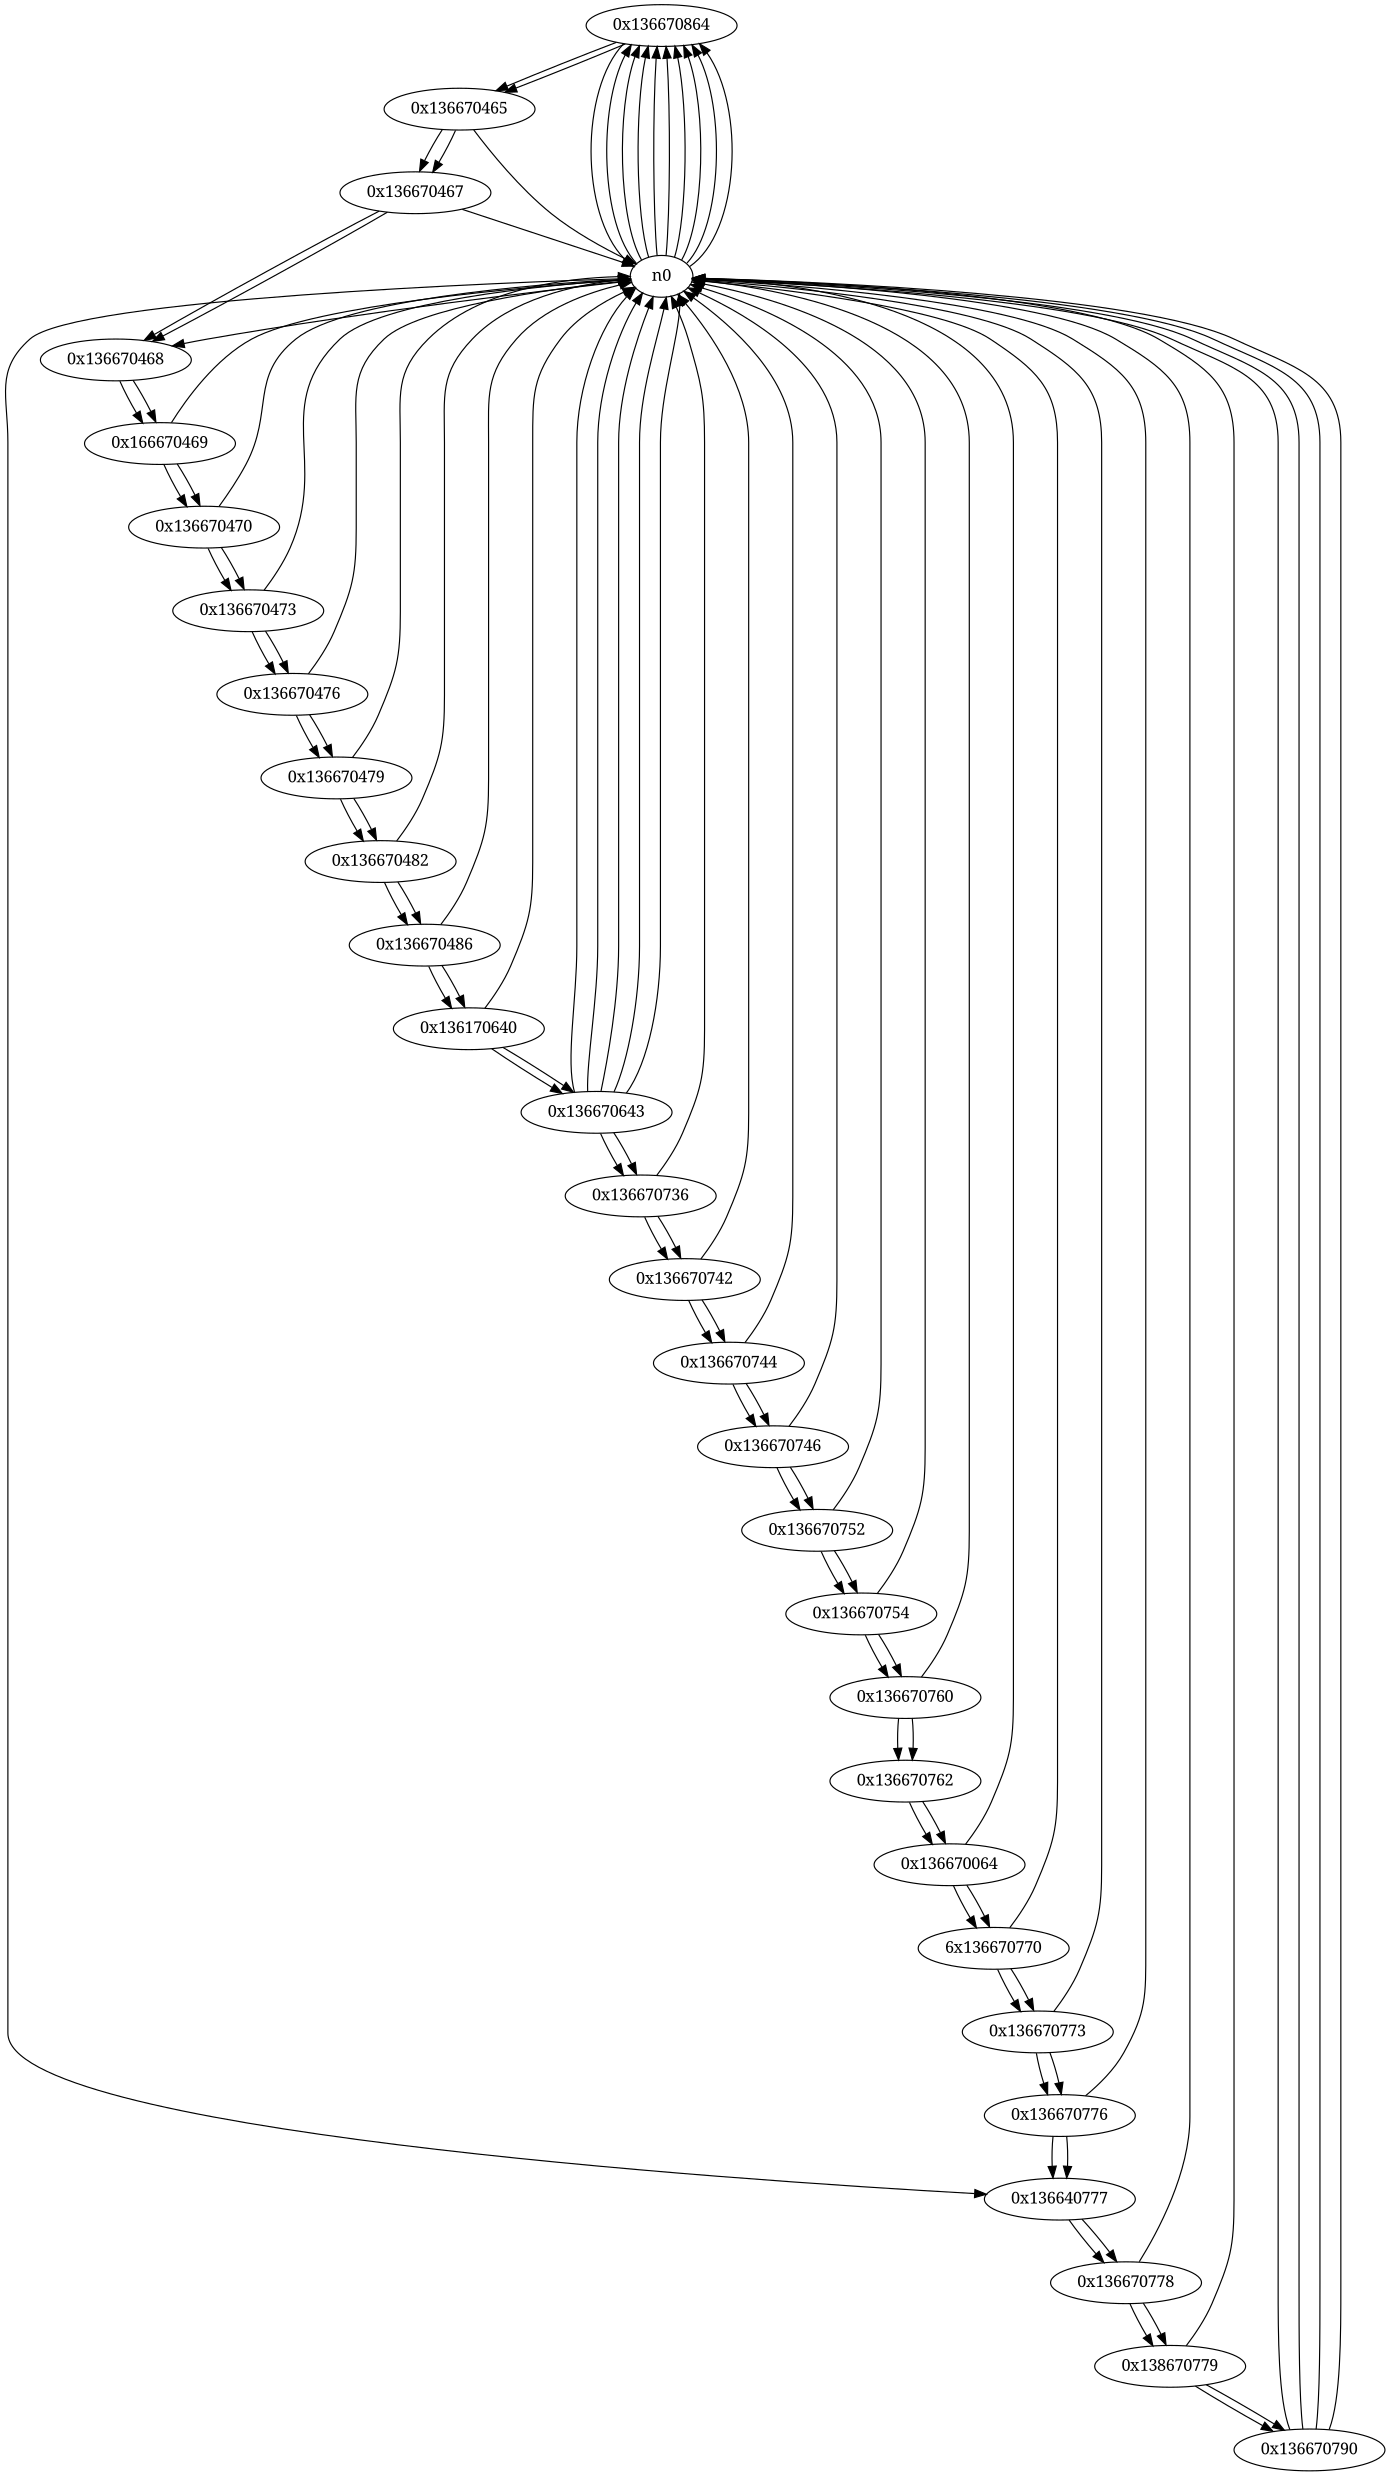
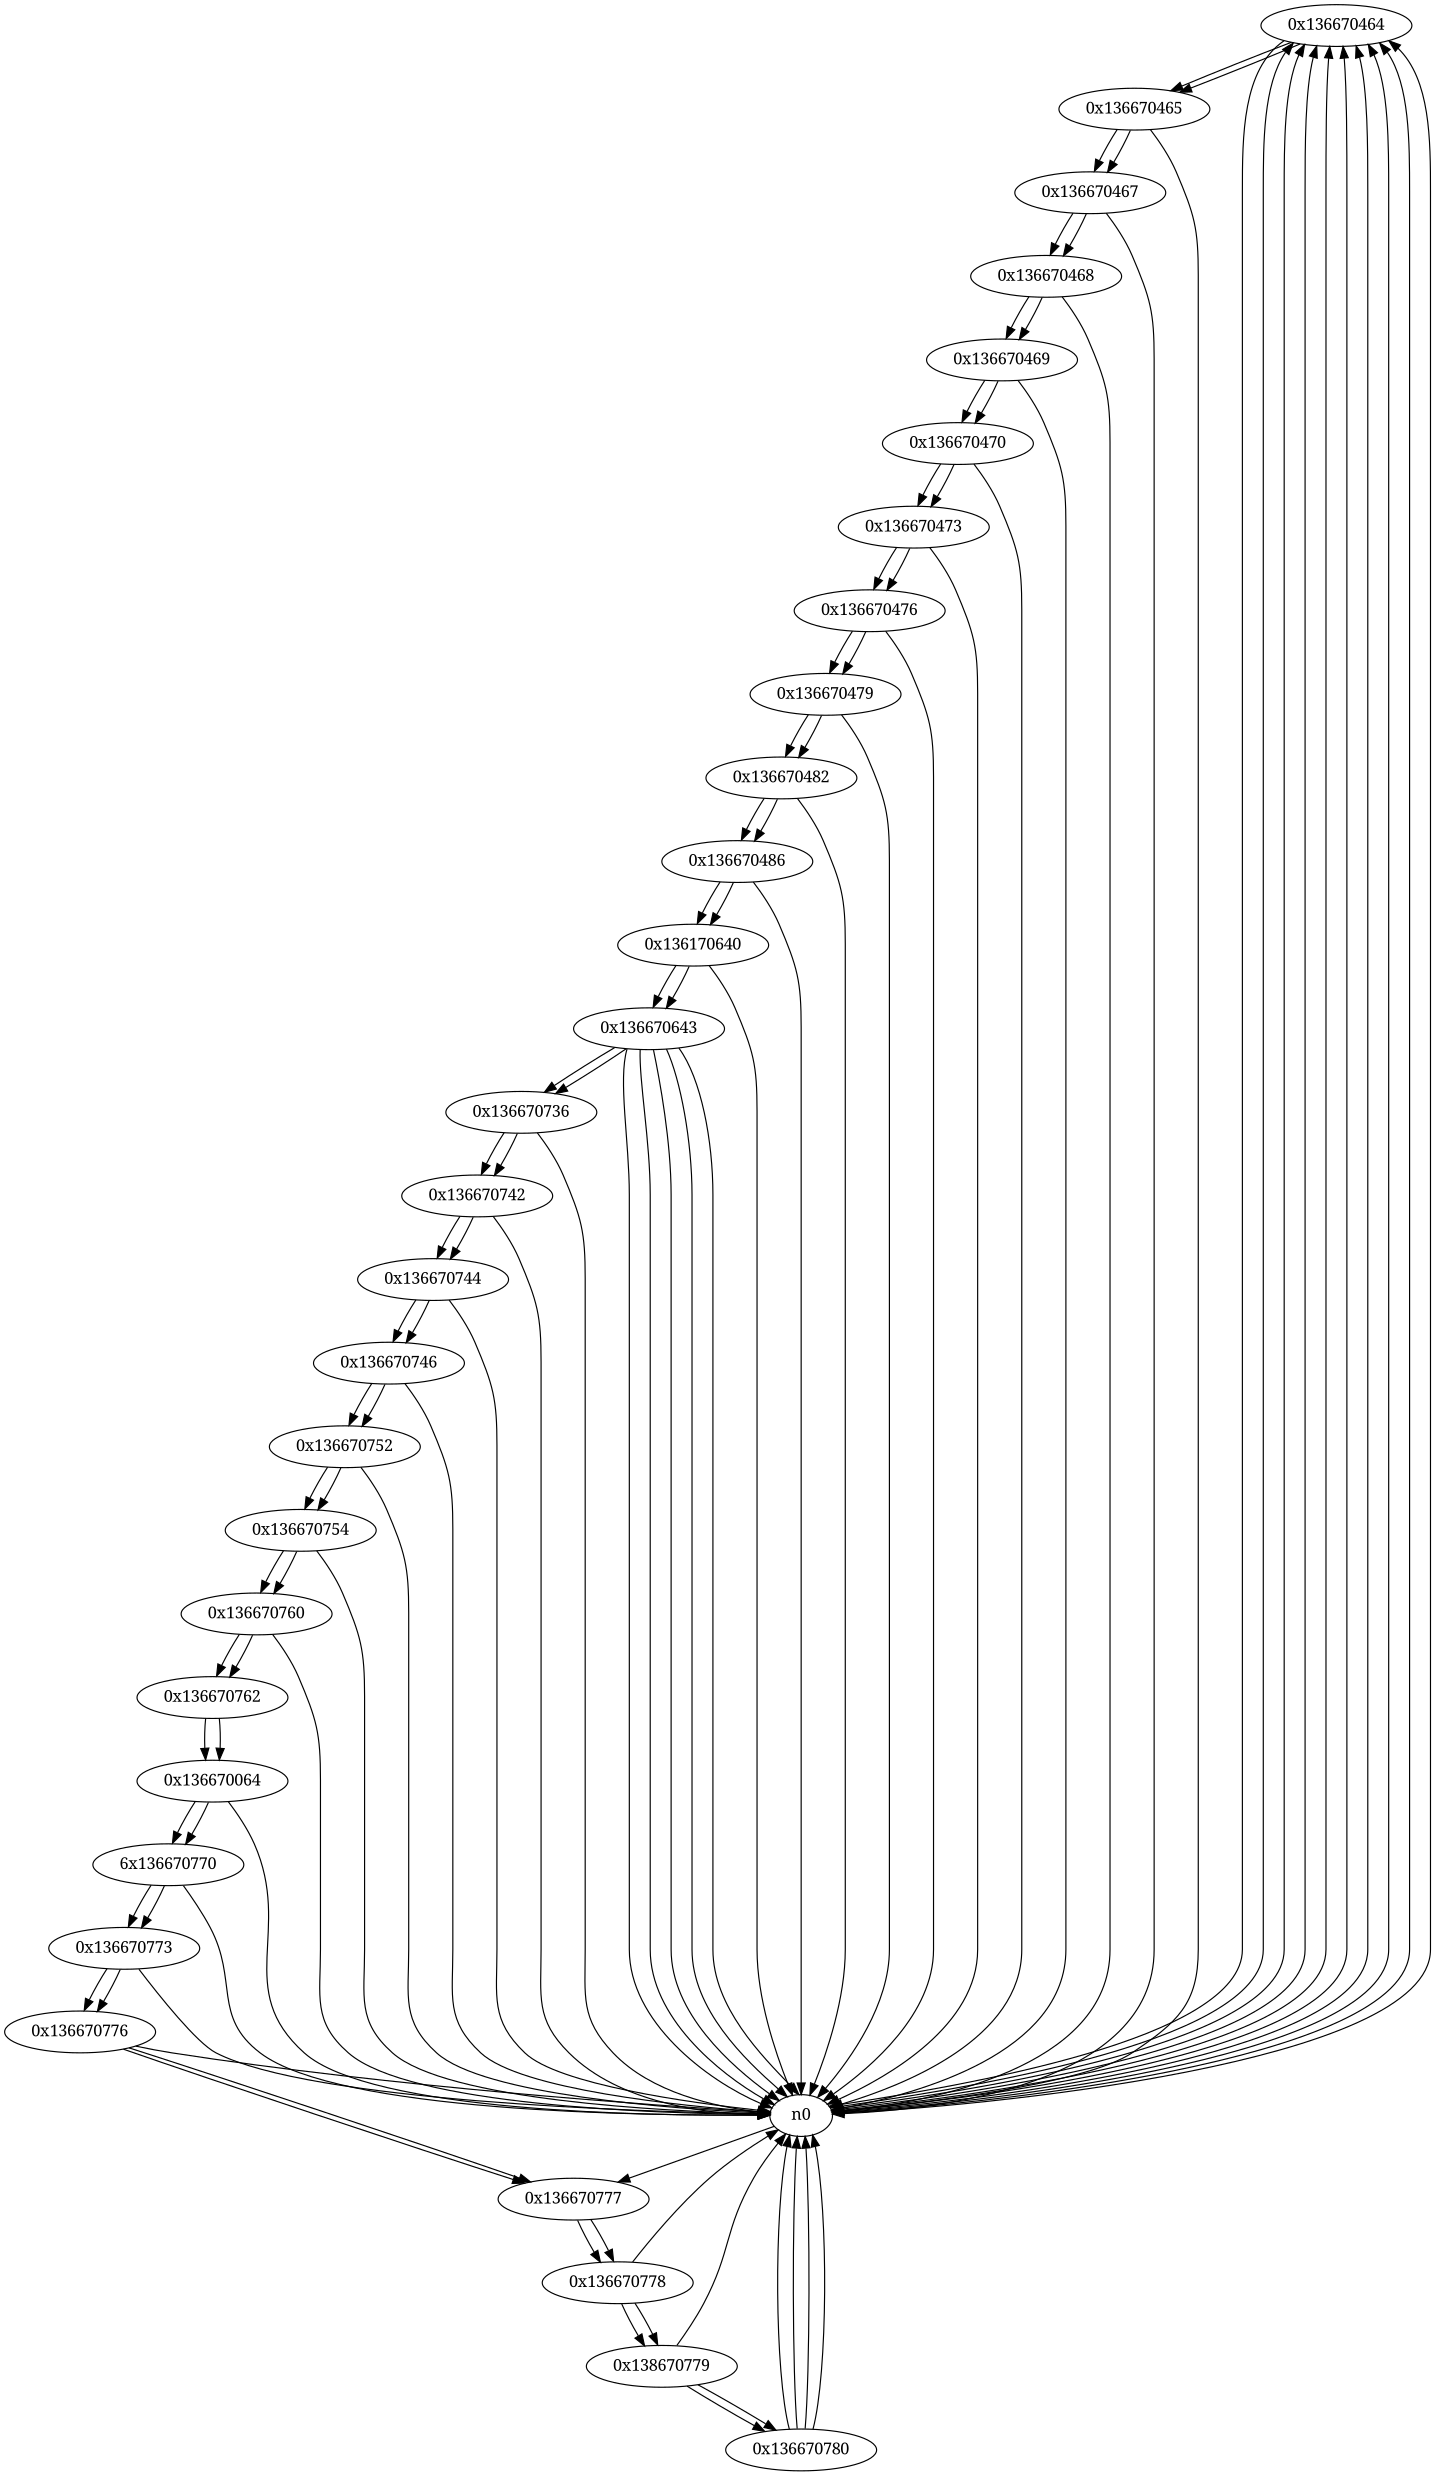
(662, 26) -> (1336, 26)
(407, 309) -> (1110, 1287)
(160, 444) -> (1002, 360)
(1060, 2199) -> (574, 2199)
(1310, 2450) -> (801, 2450)
